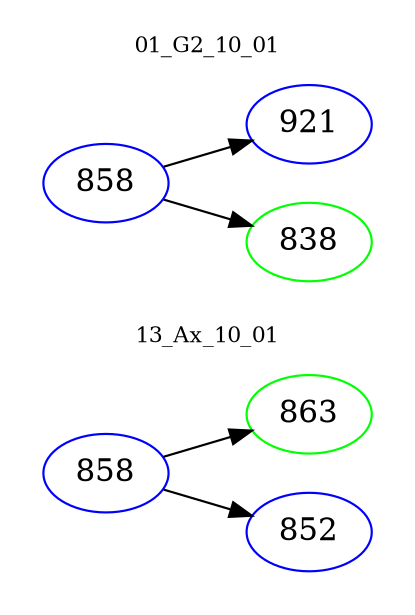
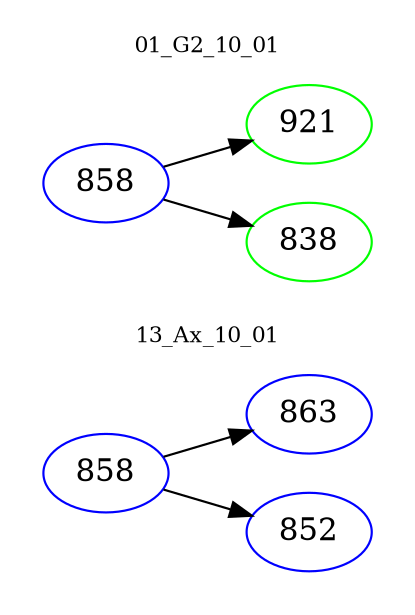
(309, 124) -> (309, 124)
(309, 414) -> (309, 414)
